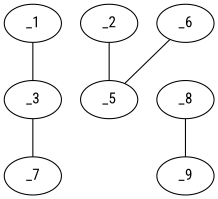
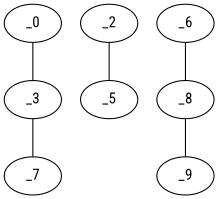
(33, 23) -> (33, 23)
(147, 61) -> (185, 62)
